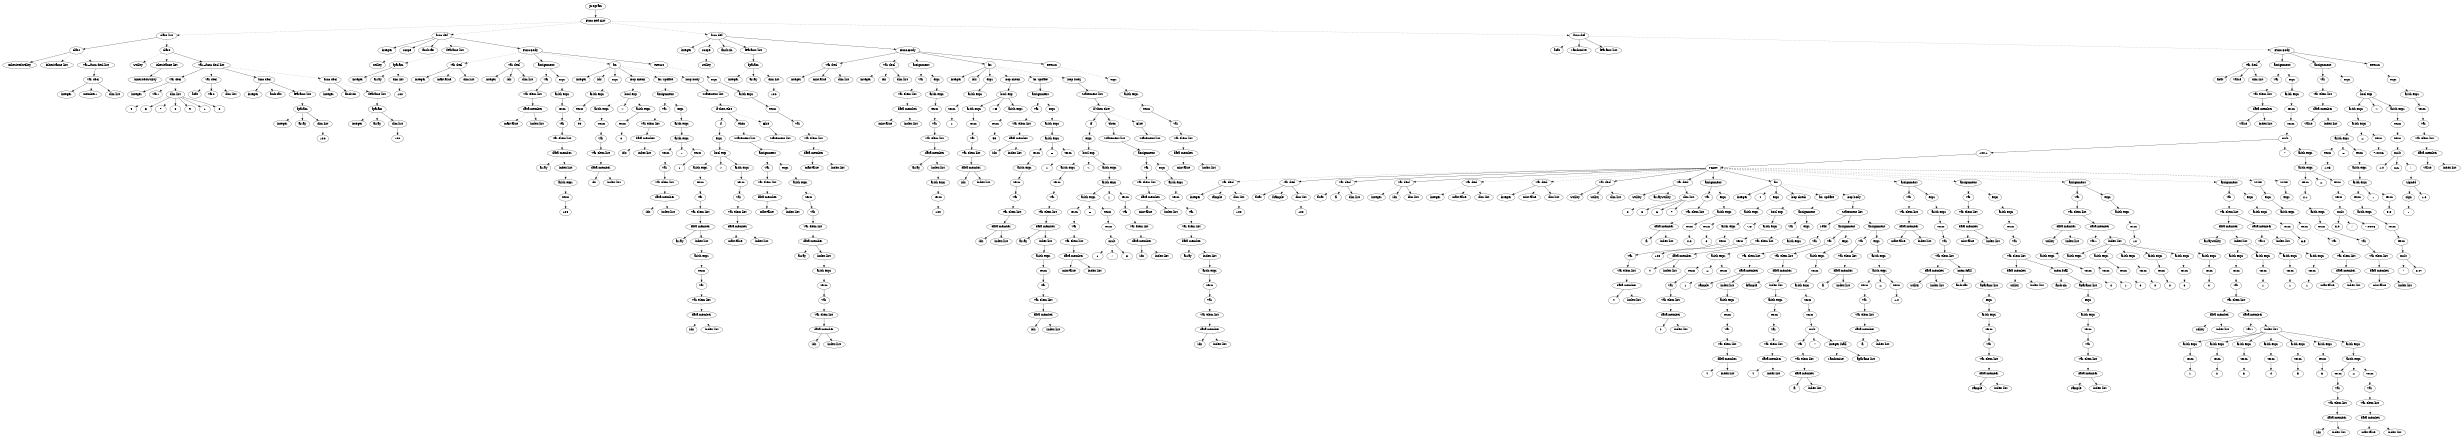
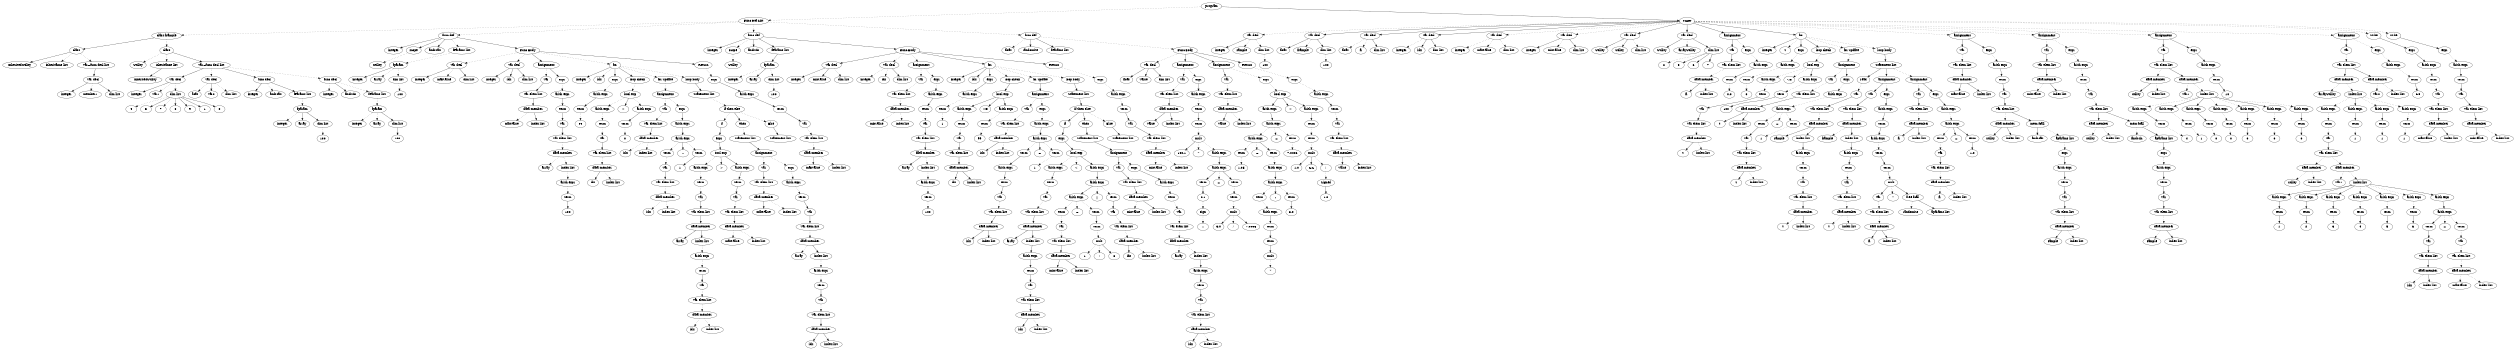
(596, 13) -> (986, 14)
(167, 36) -> (167, 36)
(1849, 161) -> (1449, 14)
(2410, 189) -> (1203, 204)
(2419, 271) -> none
(1838, 344) -> (1913, 197)
